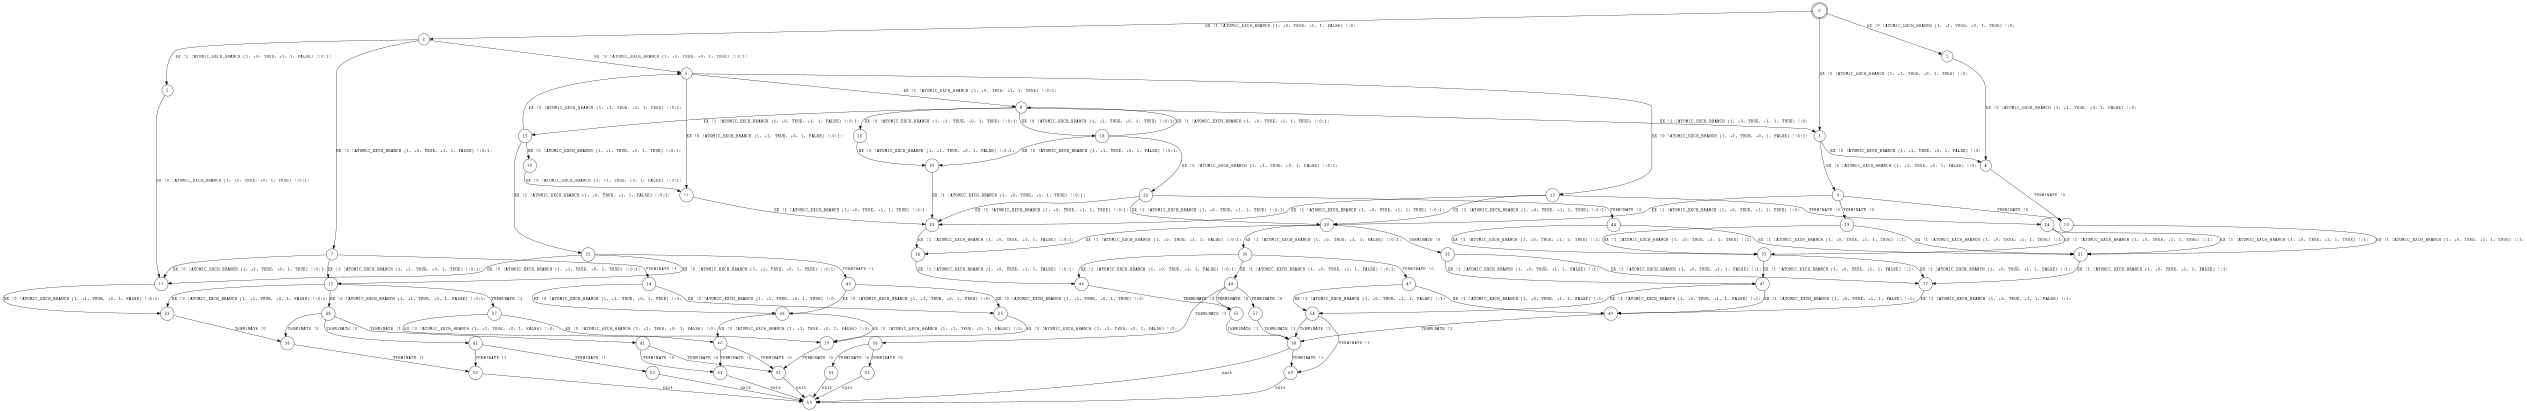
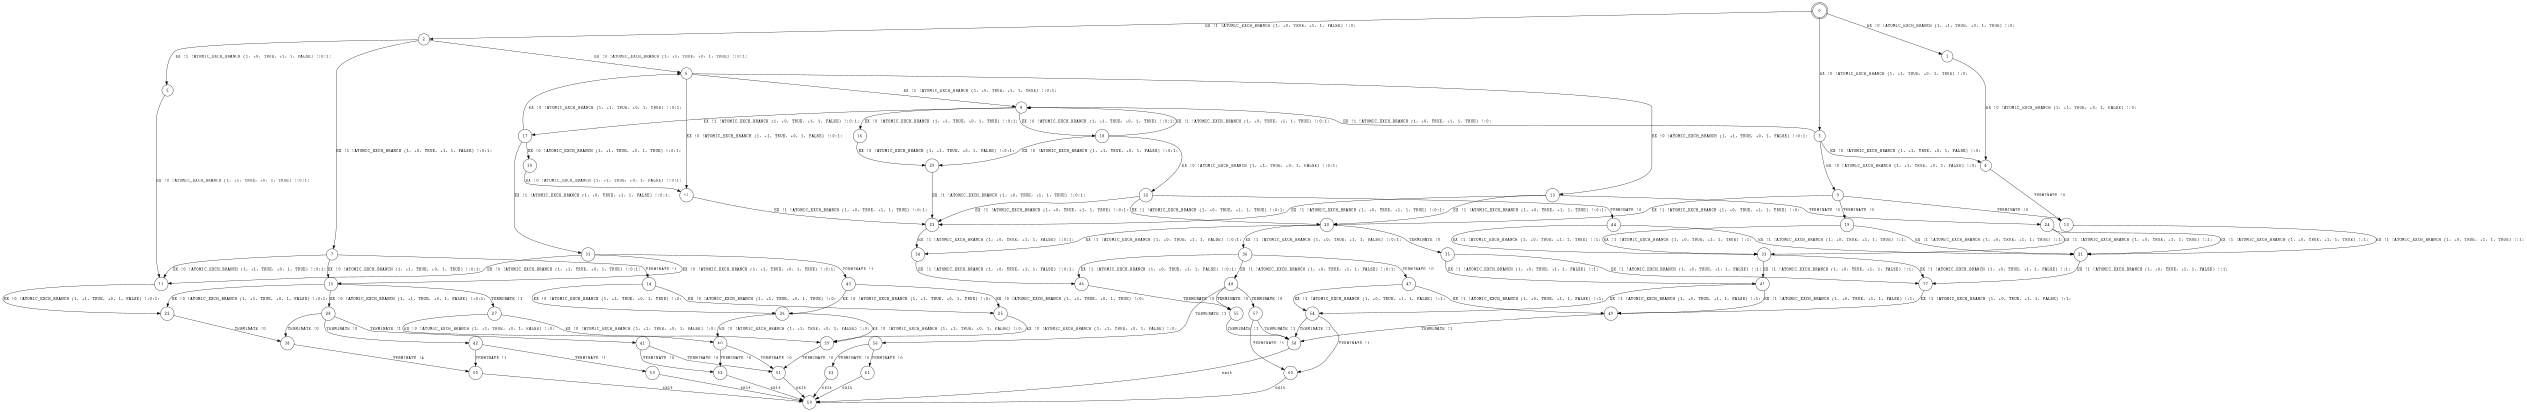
(1420, 117) -> (1423, 125)
(1293, 356) -> (1254, 351)
(409, 358) -> (409, 358)
